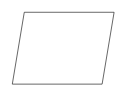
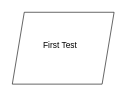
none -> (60, 45)
